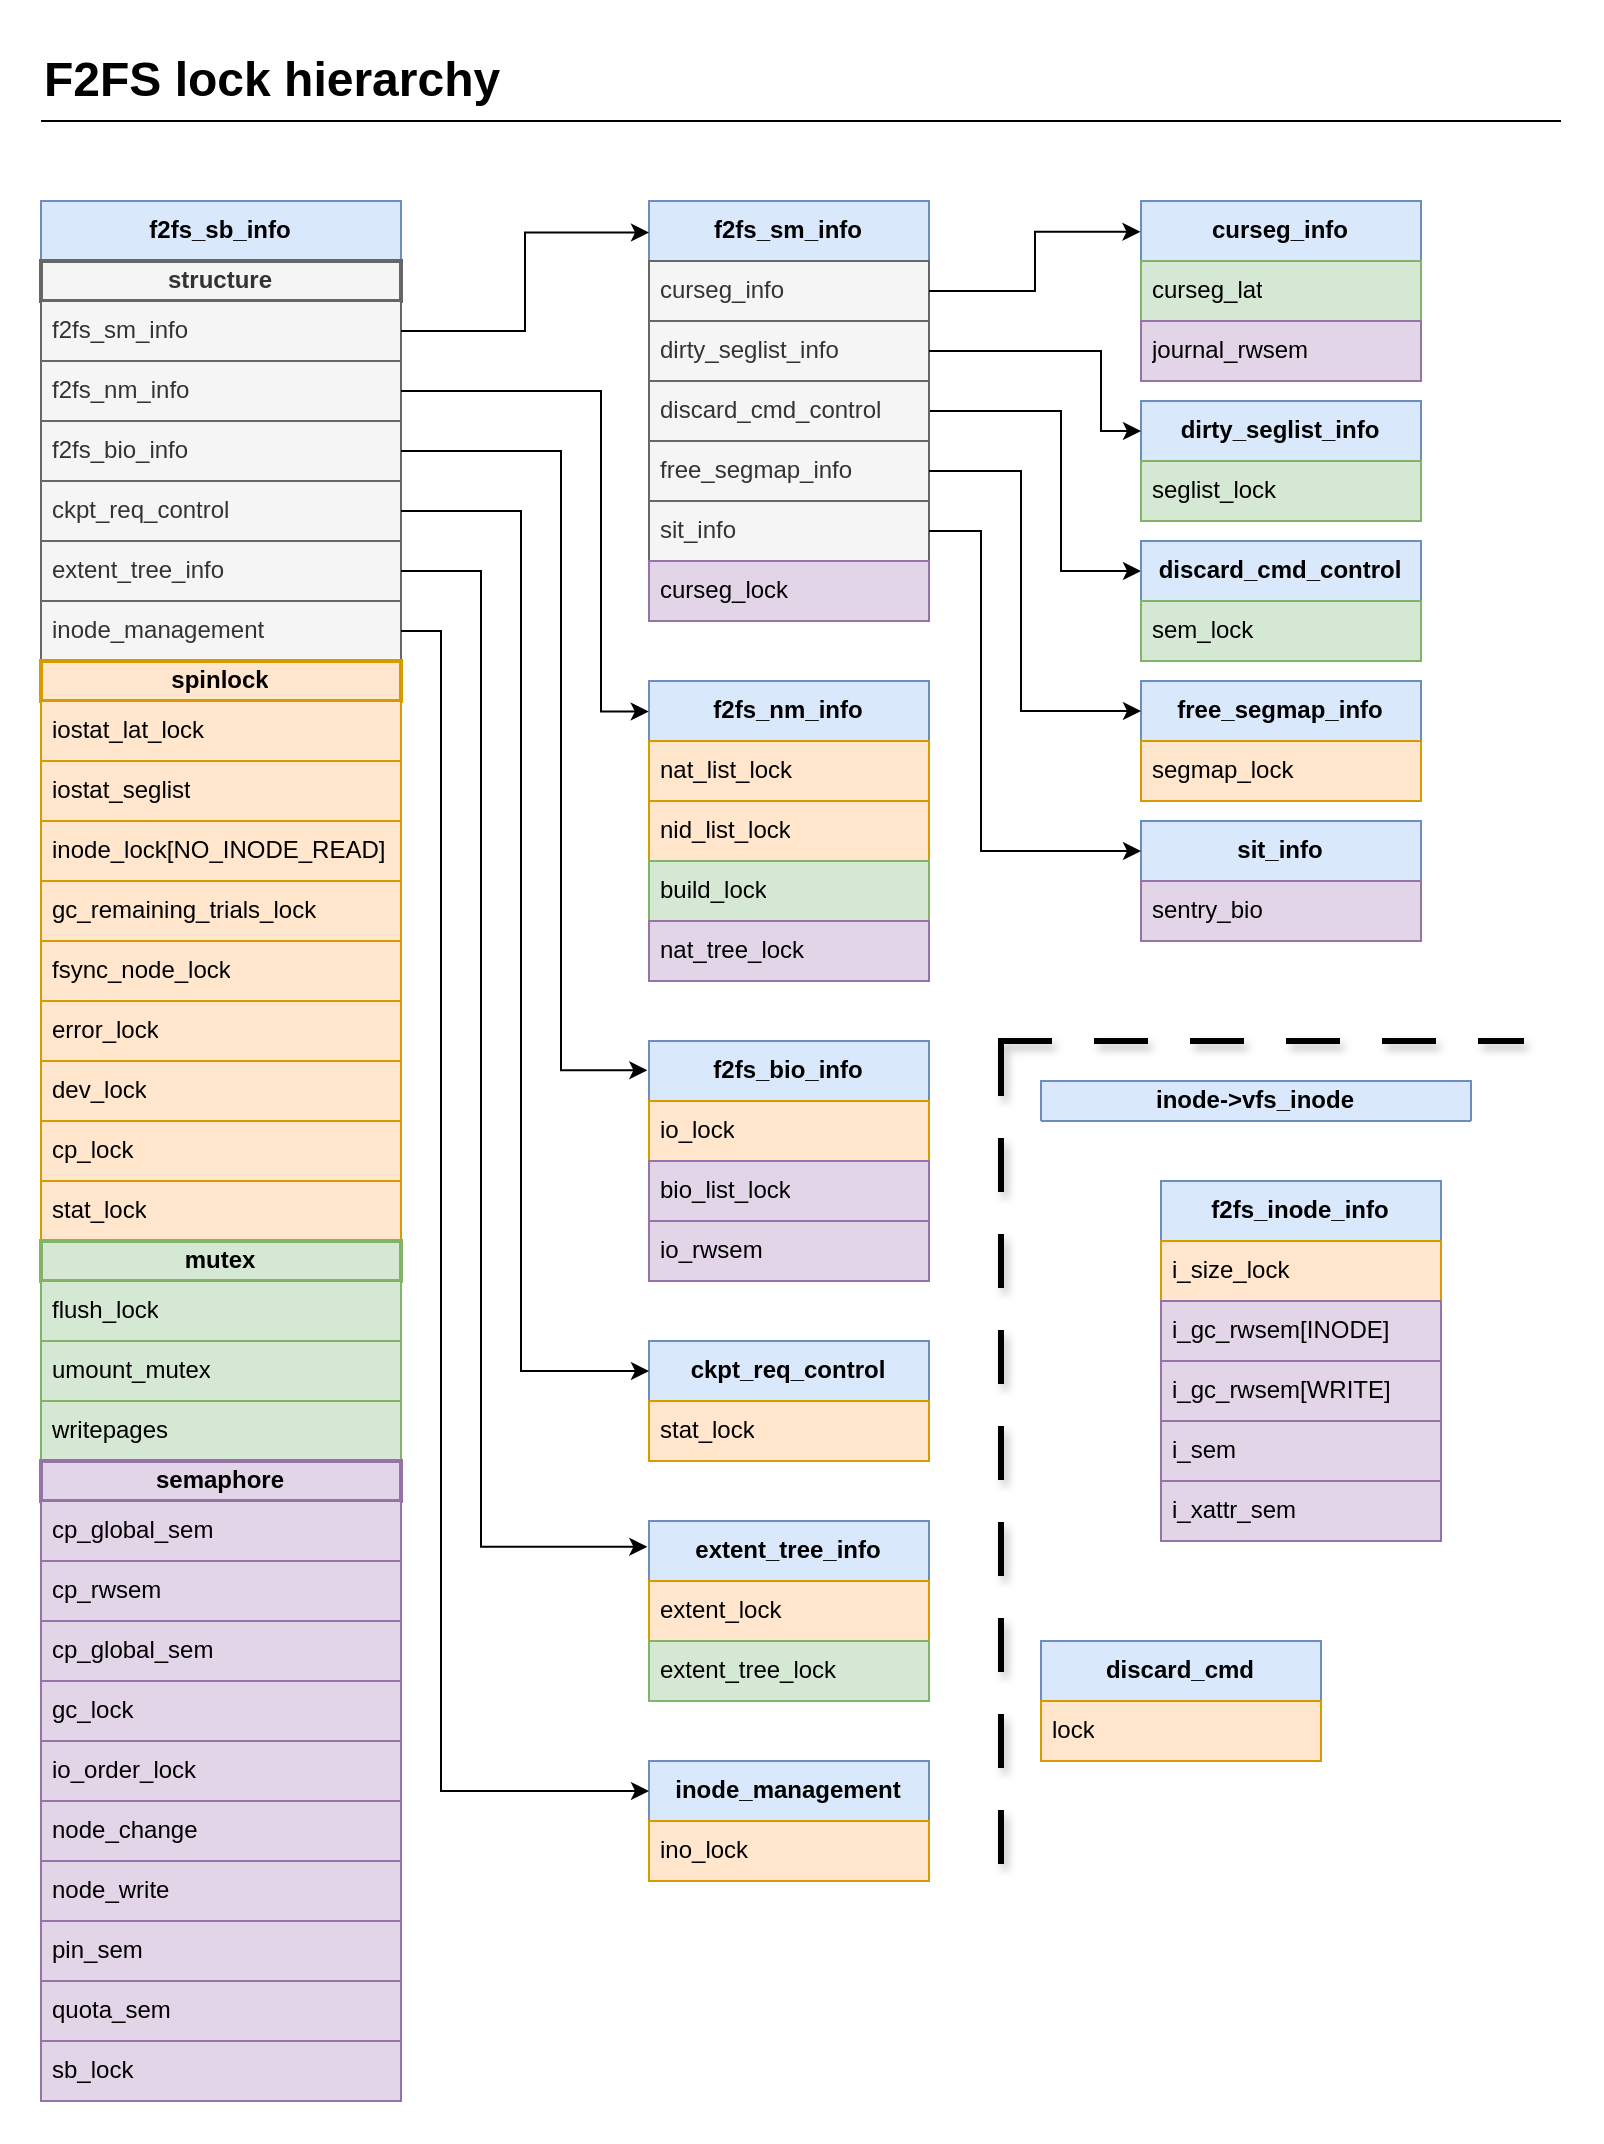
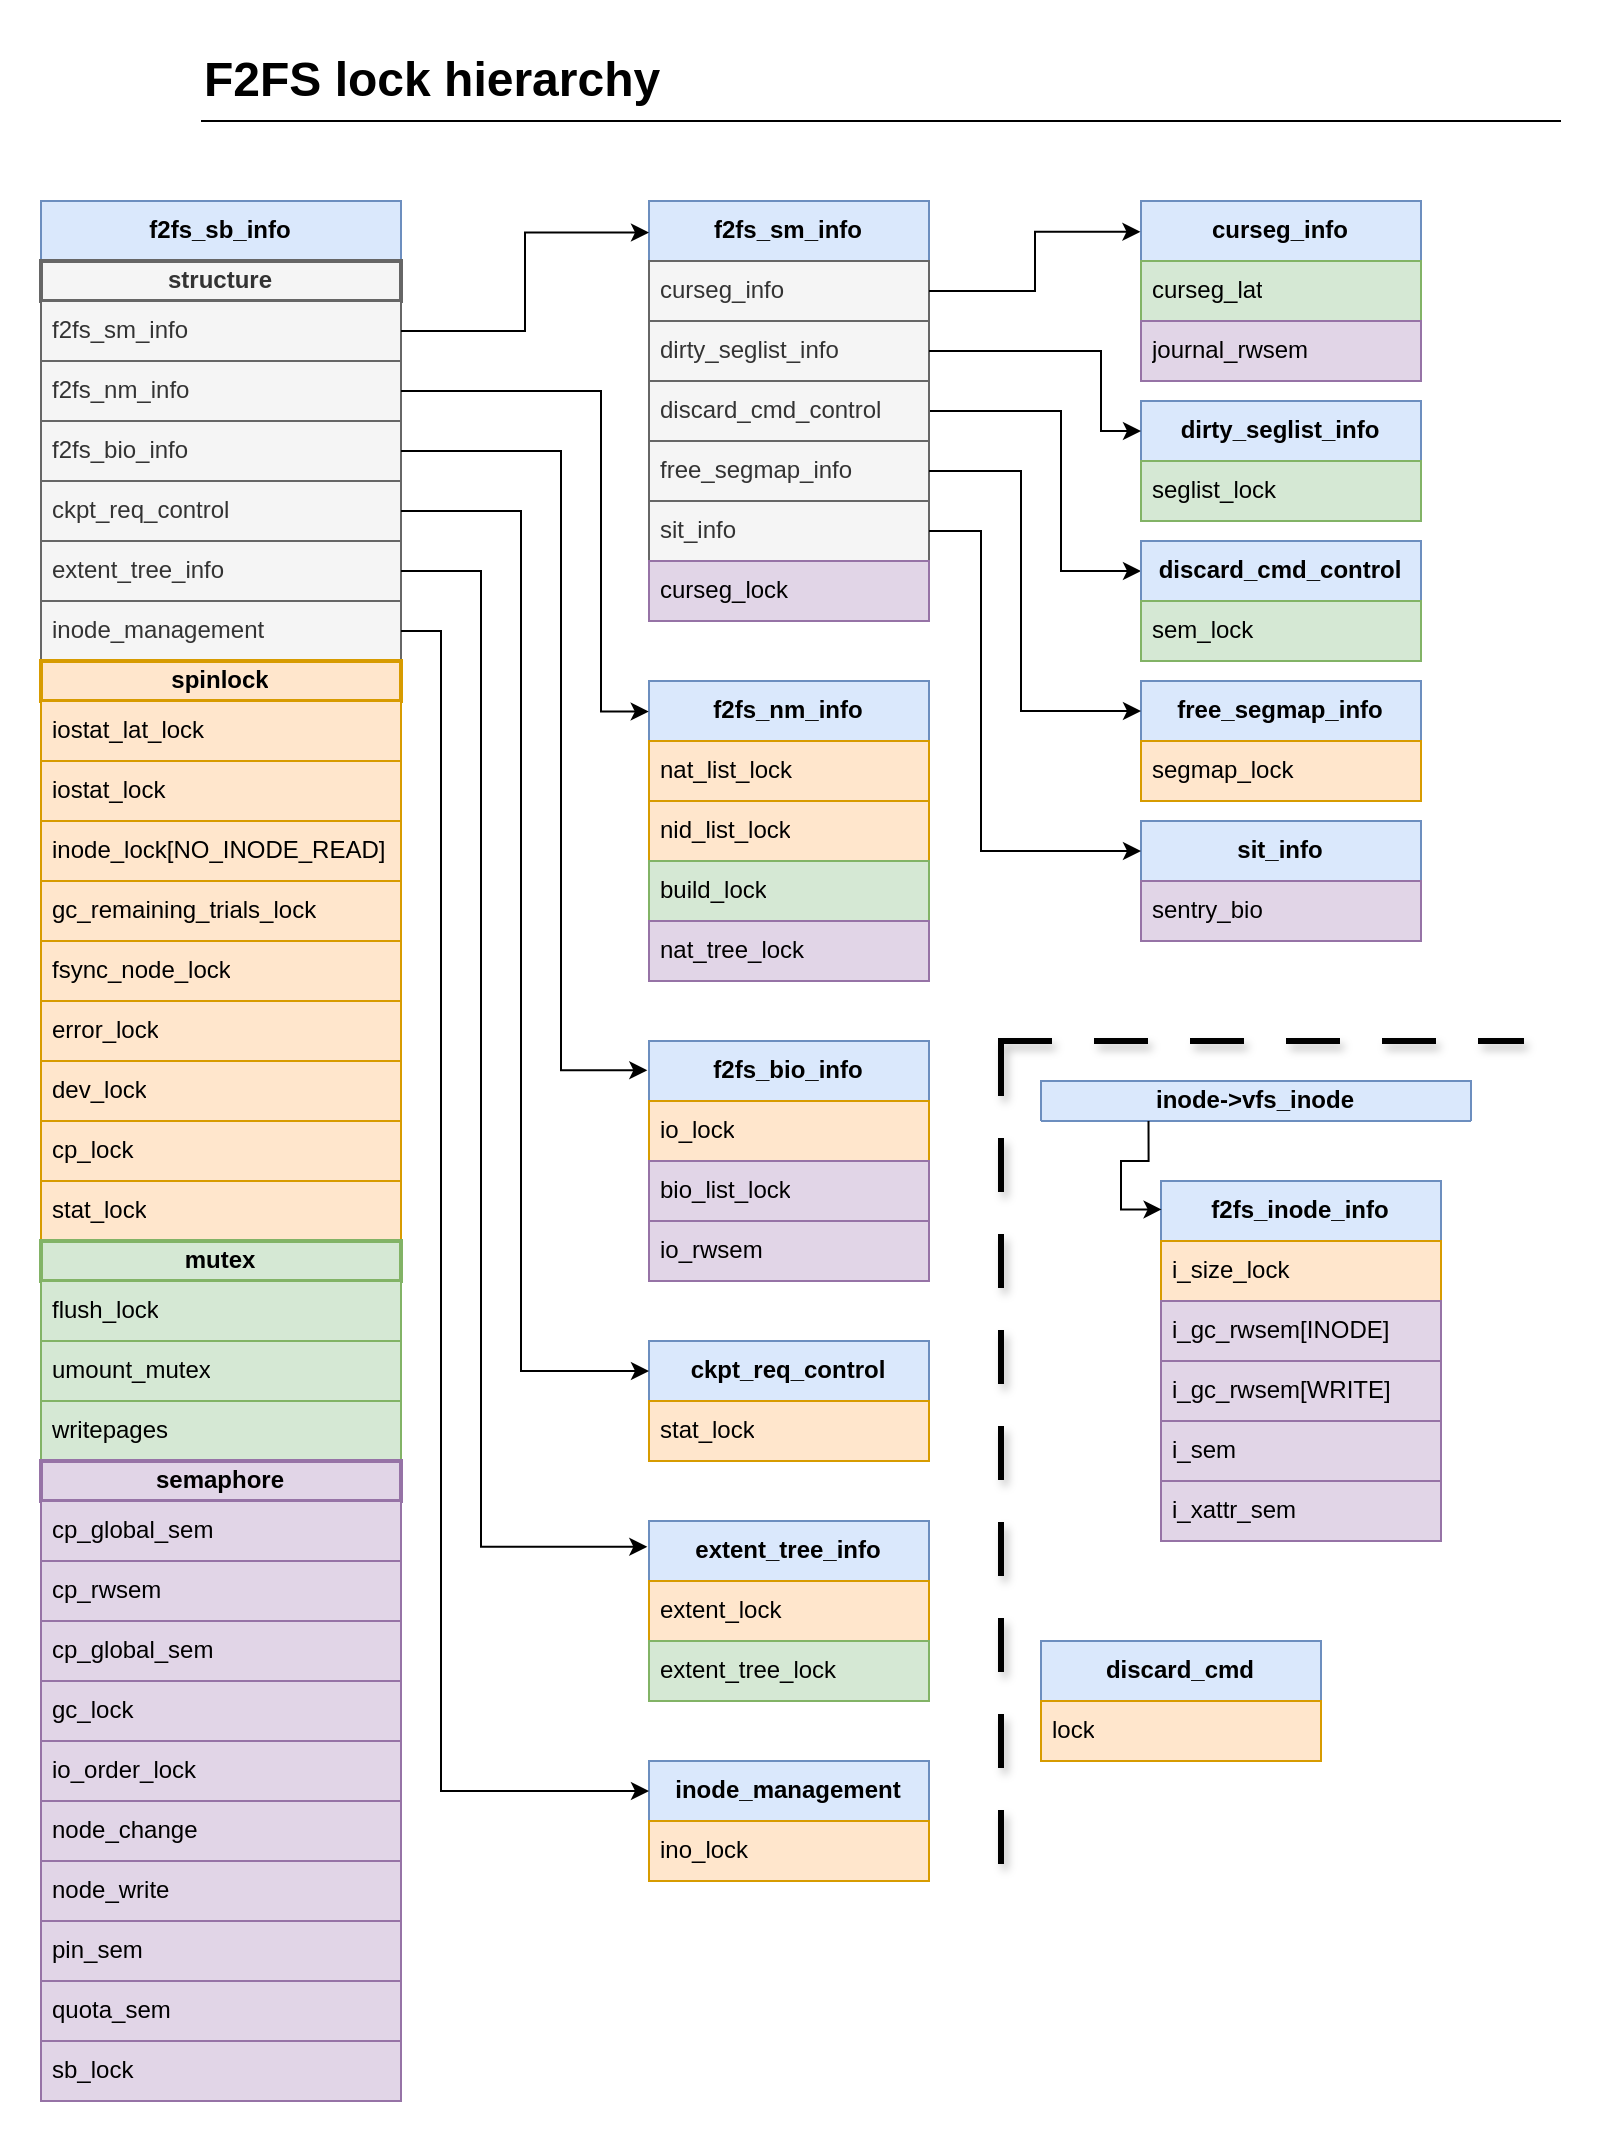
(281, 81) -> (441, 81)
(138, 791) -> (121, 791)
none -> (1121, 1167)
